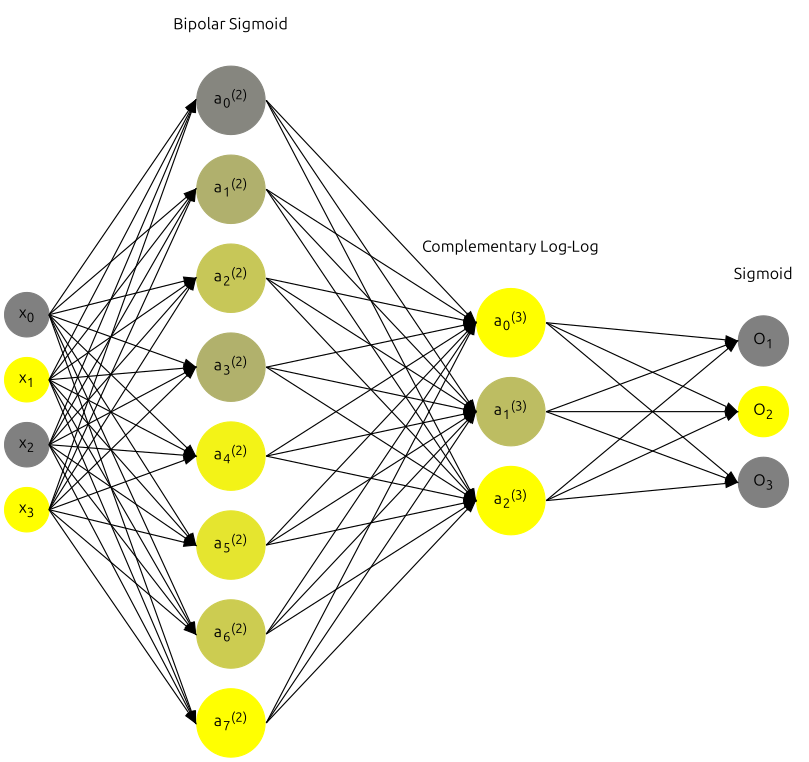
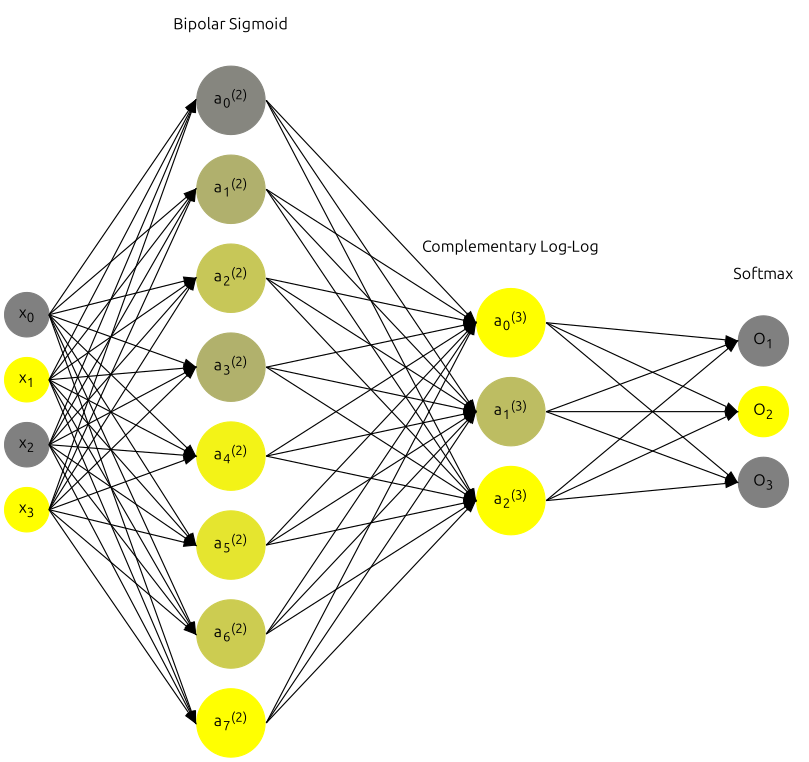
(763, 275) -> (763, 275)
